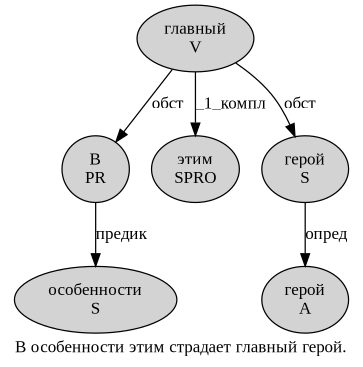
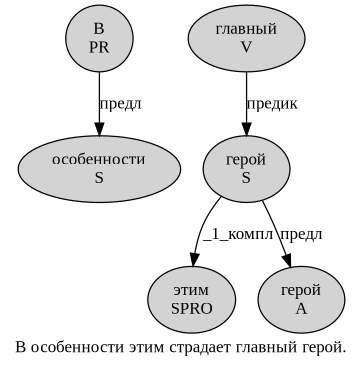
(195, 97) -> (204, 223)
(148, 101) -> none
(300, 104) -> (273, 104)
(122, 234) -> (121, 104)
(326, 234) -> (301, 234)
